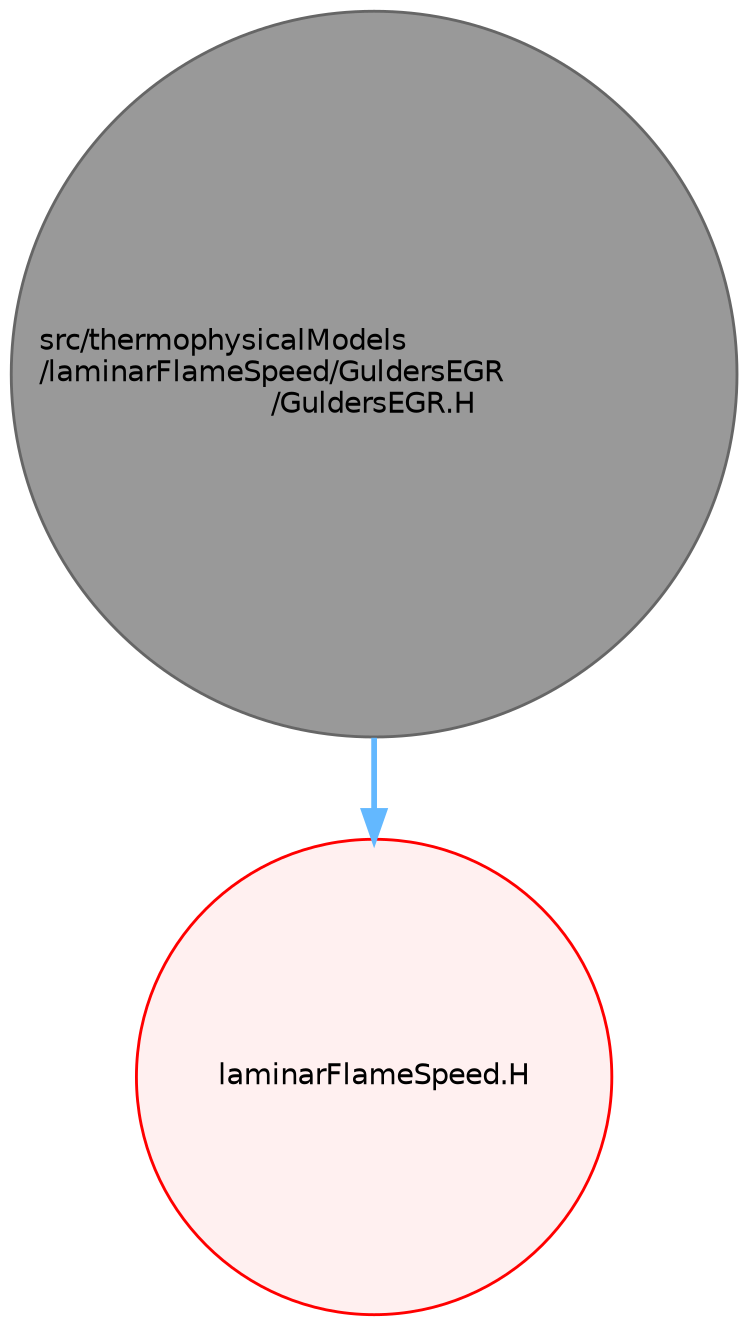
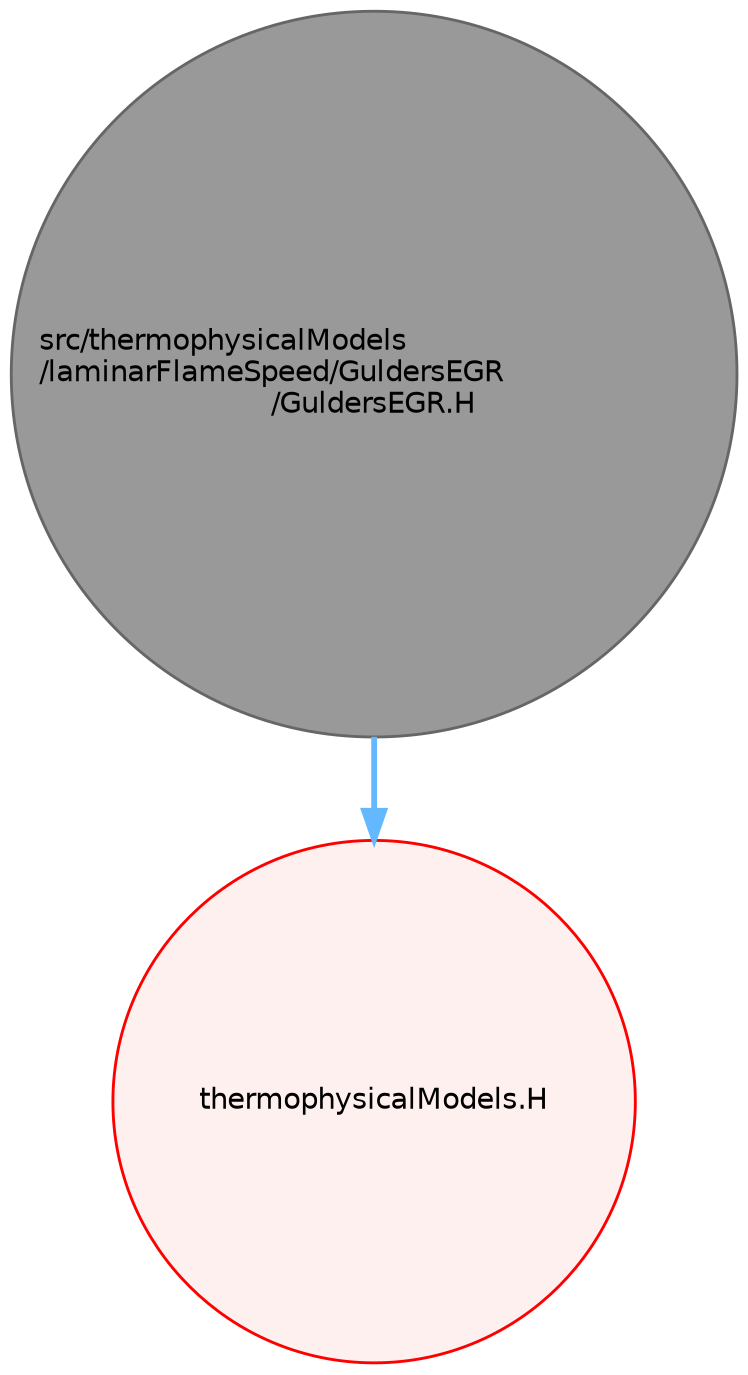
(374, 1077) -> (374, 1102)
